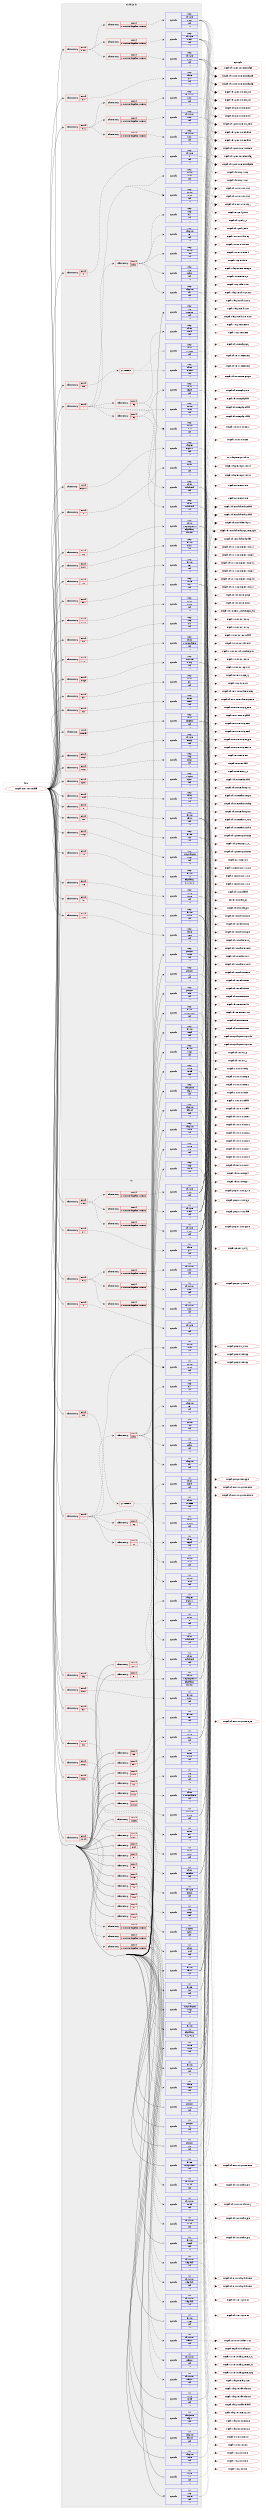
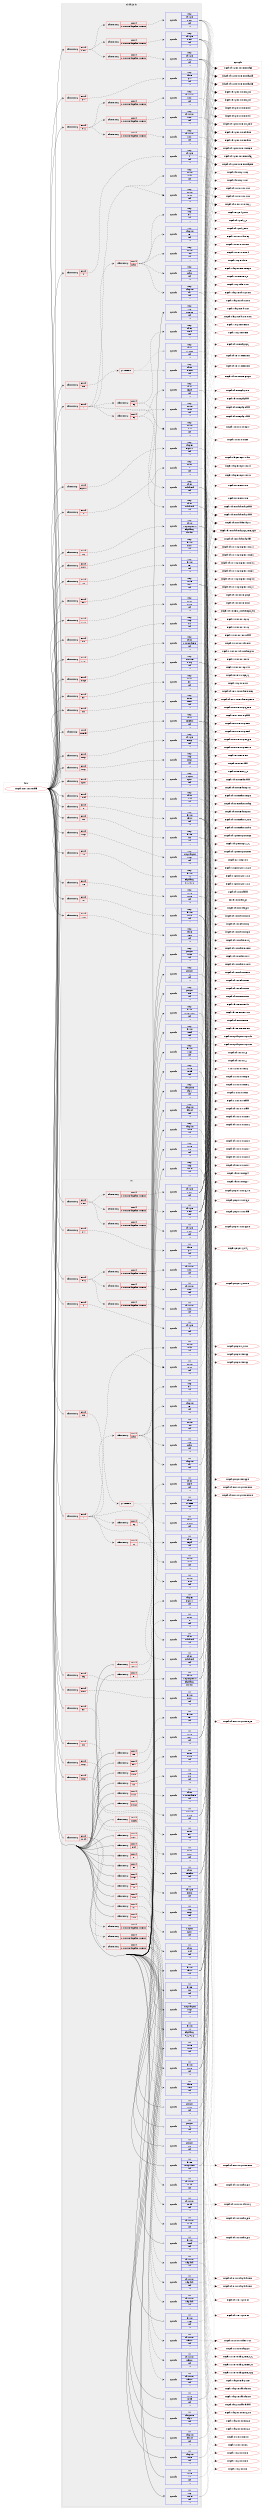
(238, 458) -> (238, 458)
(238, 1029) -> (238, 1029)
(238, 1069) -> (238, 1069)
(238, 1133) -> none
(238, 2349) -> (238, 2349)
(238, 2413) -> (238, 2413)
